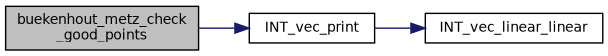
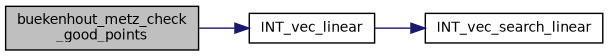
(312, 28) -> (312, 28)
(514, 28) -> (514, 28)
